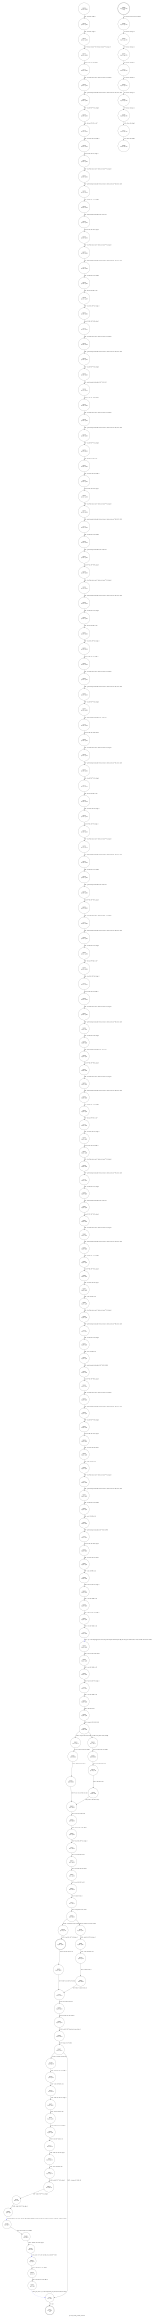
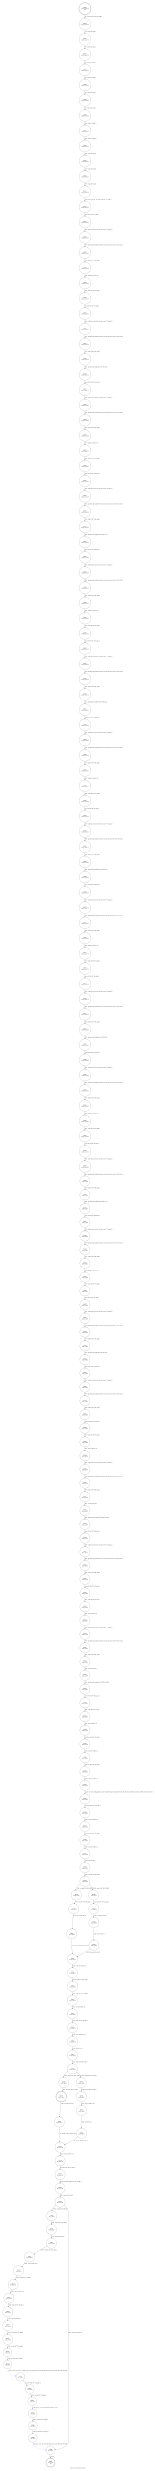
none -> (85, 153)
